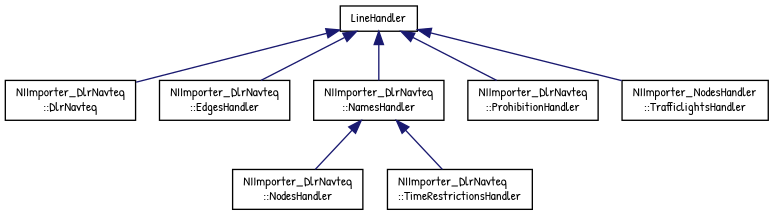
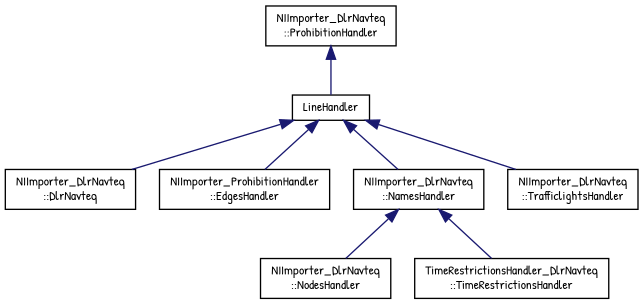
(455, 59) -> (331, 77)
(225, 100) -> (245, 189)
(695, 100) -> (573, 189)
(460, 189) -> (512, 278)
